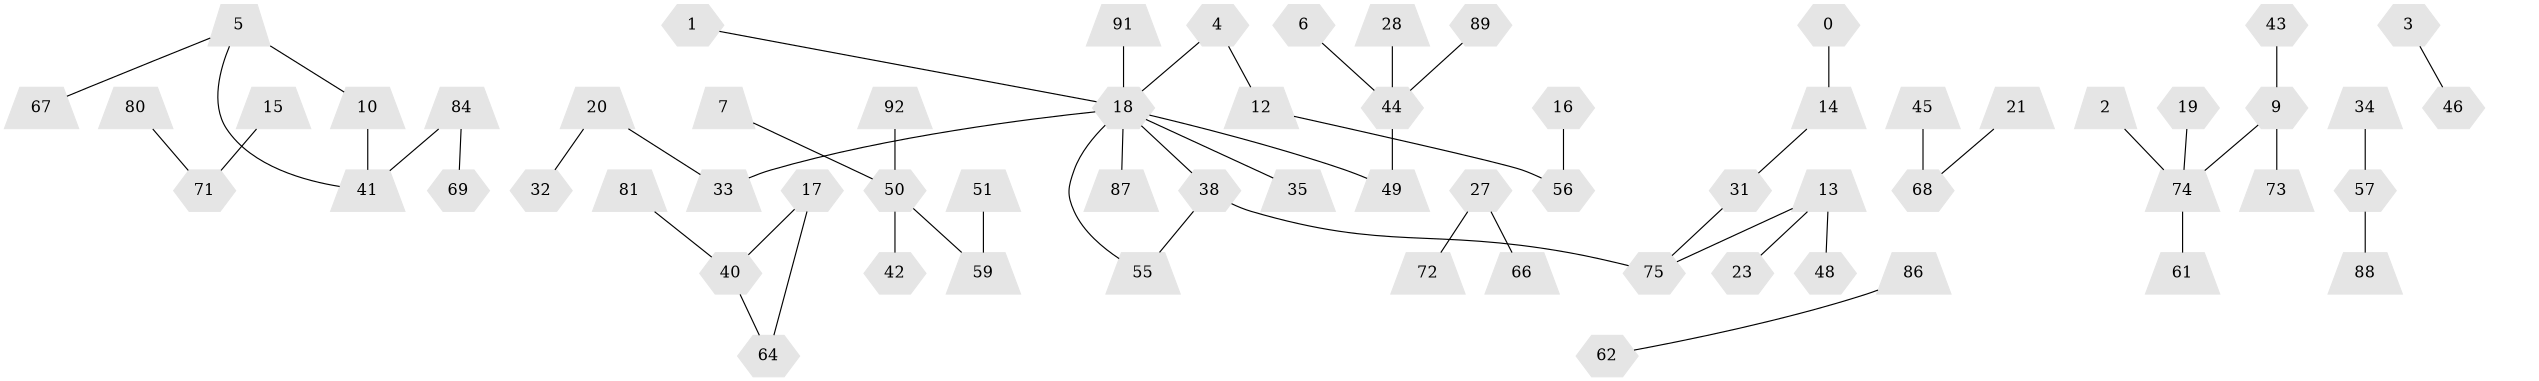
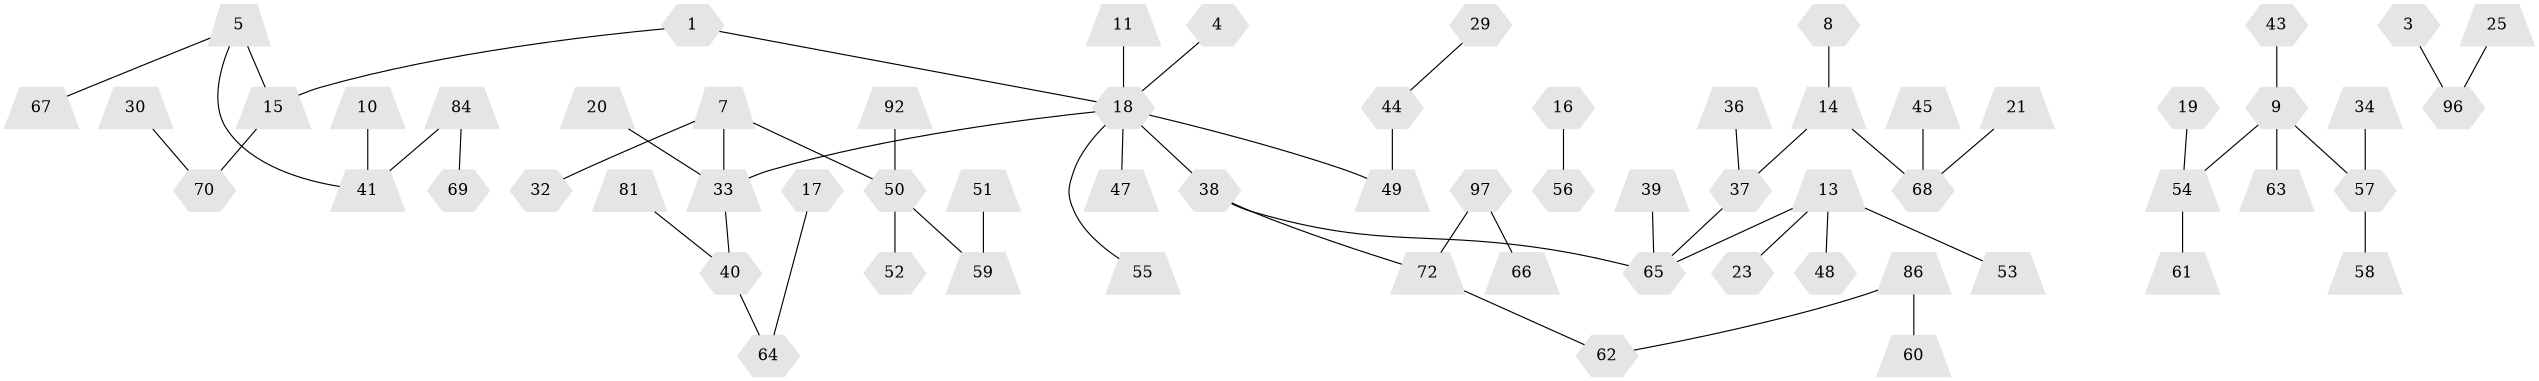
(1124, 25) -> (1124, 25)
(1304, 25) -> none
(1392, 25) -> none
(1481, 25) -> (1481, 25)
(1829, 25) -> (1829, 25)
none -> (2497, 25)
none -> (480, 53)
(307, 69) -> (256, 67)
(136, 108) -> (136, 108)
(1261, 108) -> none
none -> (1735, 108)
(2106, 108) -> none
(2454, 108) -> (2454, 108)
(569, 149) -> (629, 149)
none -> (724, 149)
none -> (2321, 149)
none -> (1878, 151)
(205, 191) -> (205, 191)
(1121, 191) -> (1121, 191)
(1298, 191) -> none
(1481, 191) -> (1481, 191)
none -> (1652, 191)
(1740, 191) -> (1740, 191)
(2183, 191) -> (2183, 191)
(2277, 191) -> (2277, 191)
(771, 232) -> (727, 232)
(1177, 232) -> (1316, 236)
(895, 273) -> (895, 273)
(1654, 273) -> (1654, 273)
none -> (2008, 273)
(2365, 273) -> (2365, 273)
none -> (1524, 318)
none -> (1914, 356)
